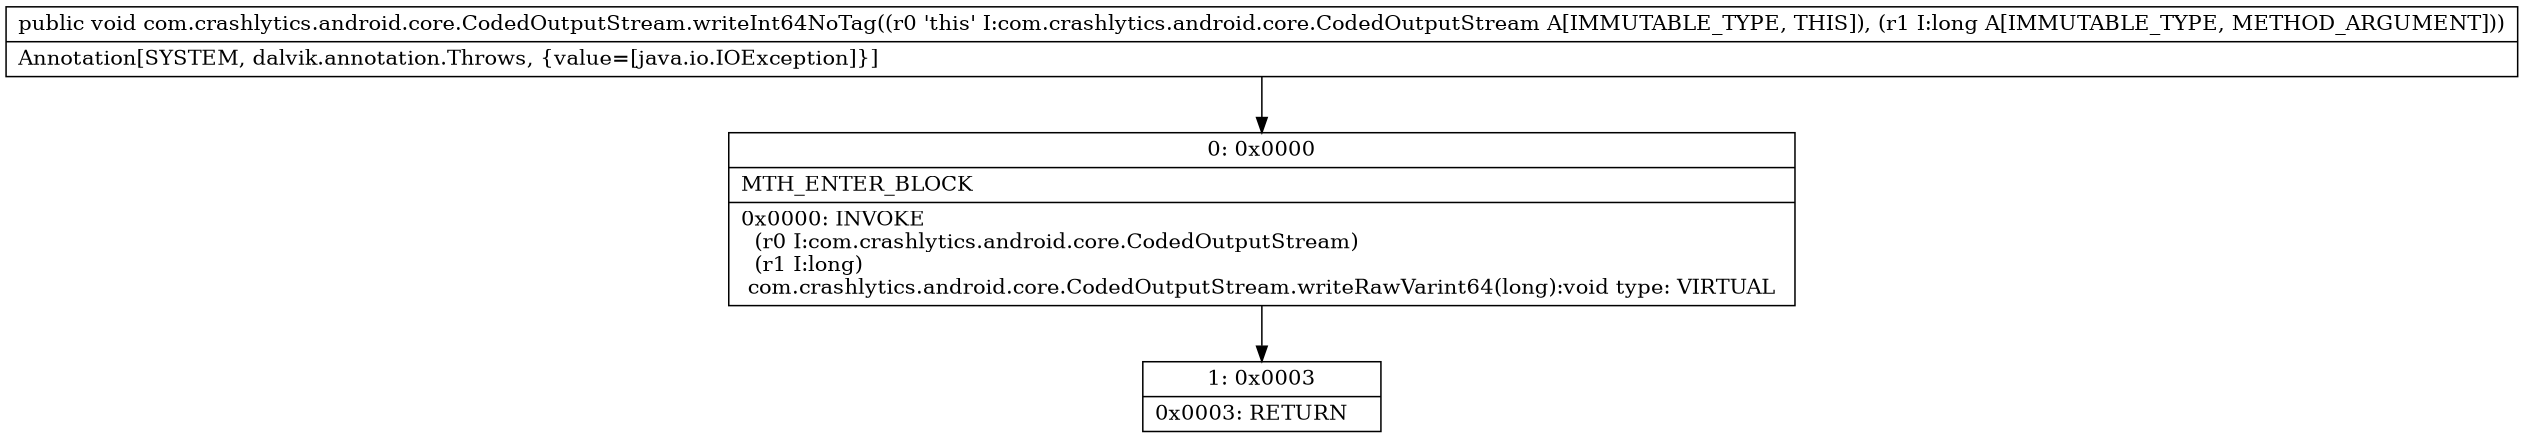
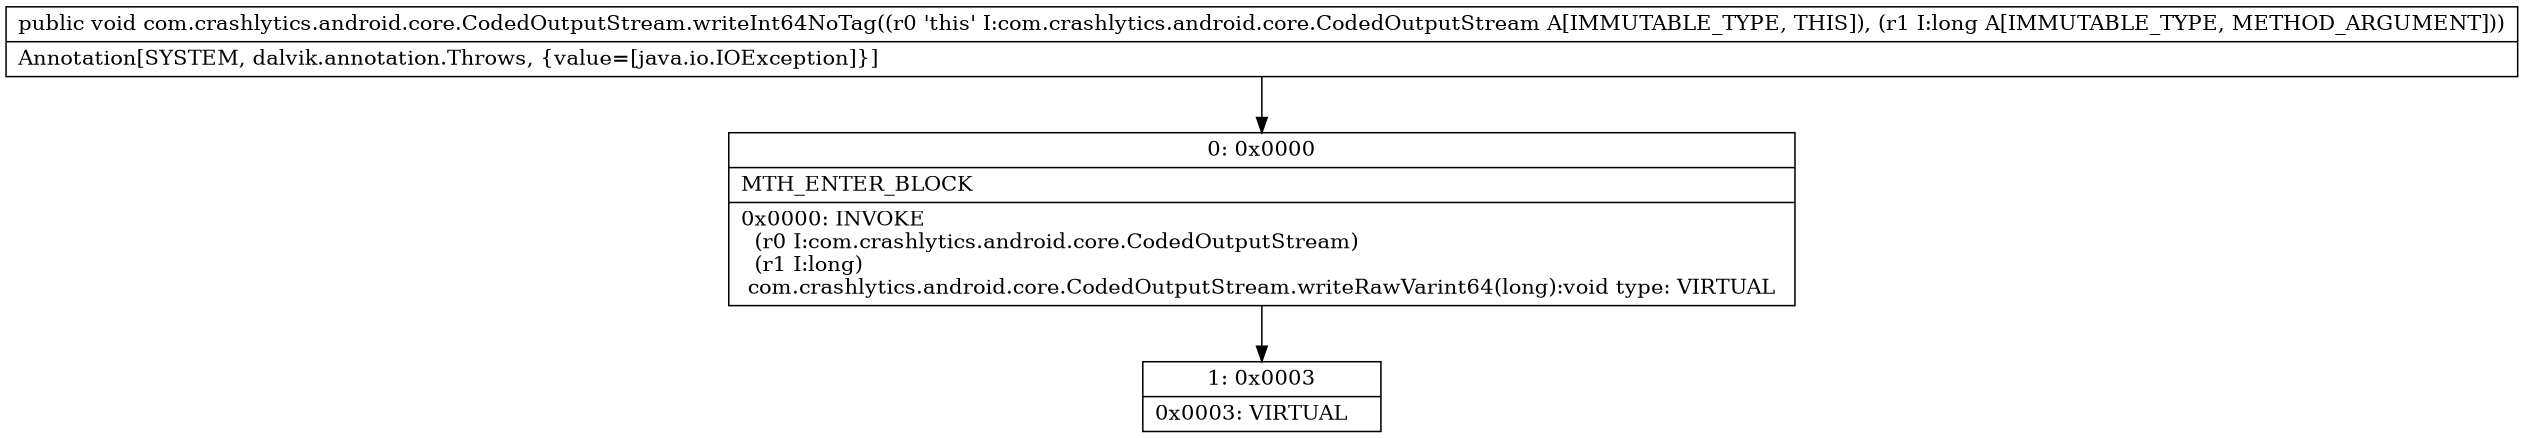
(1262, 413) -> (1262, 413)
